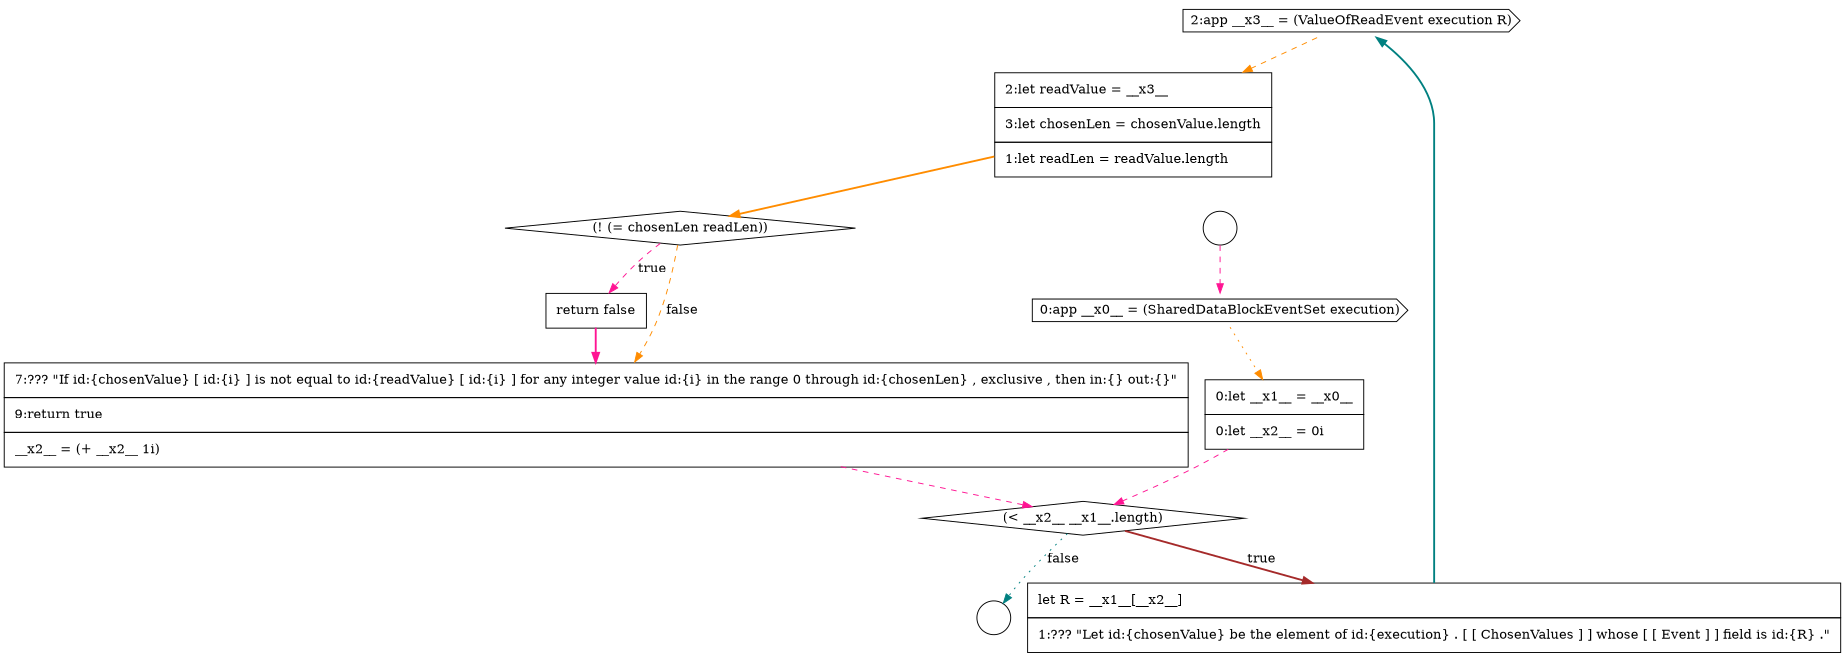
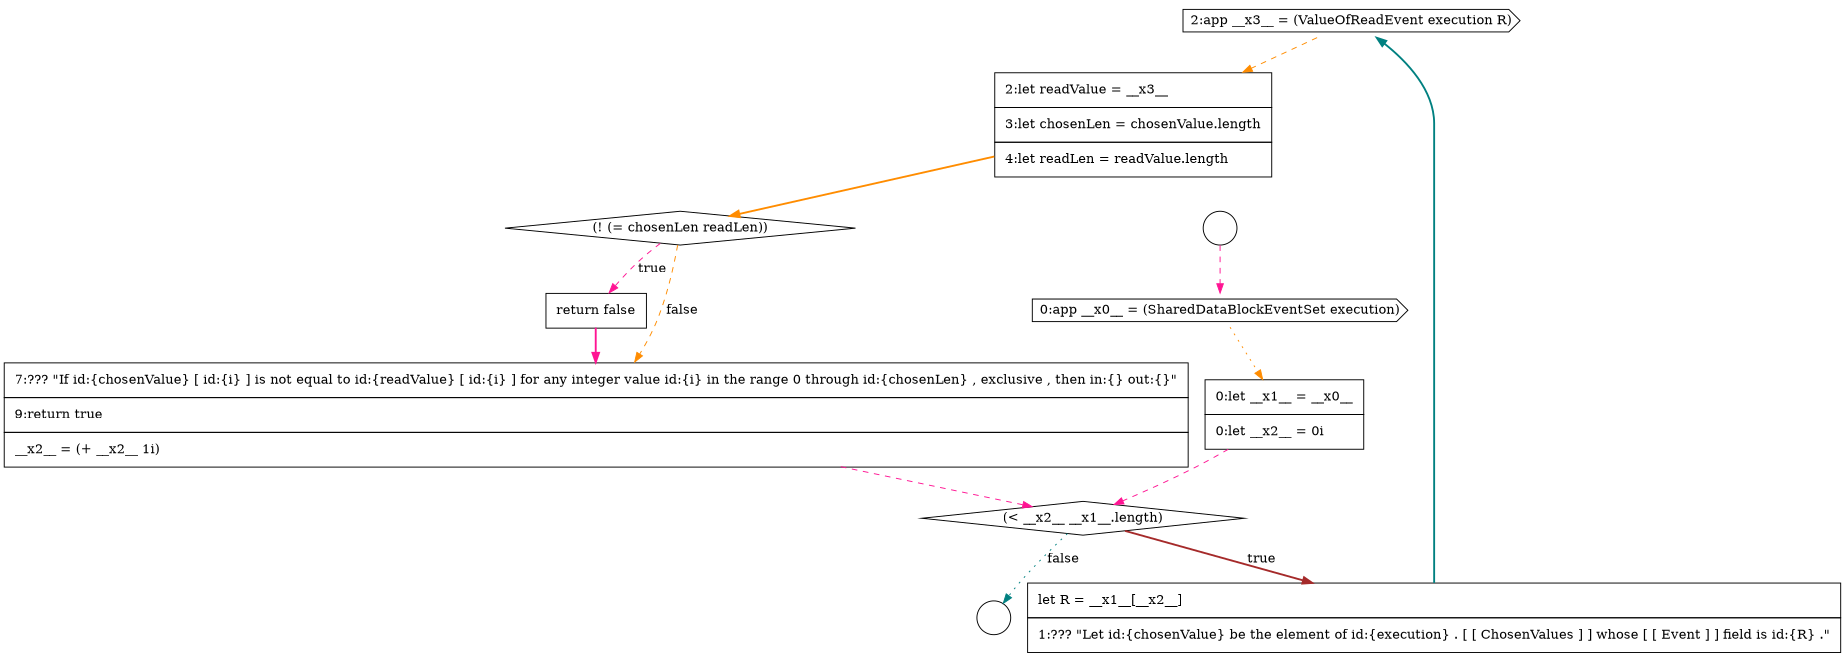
(1117, 159) -> (1117, 159)
